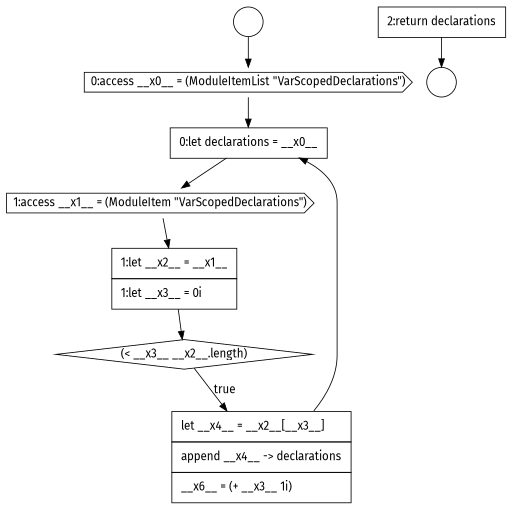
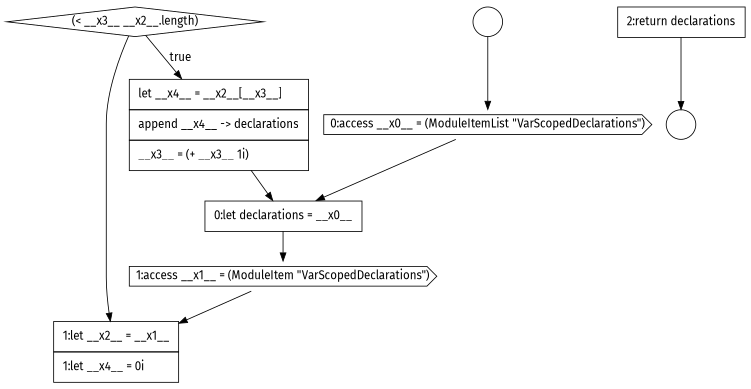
(162, 294) -> (104, 367)
(180, 320) -> (106, 173)
(237, 487) -> (194, 155)
